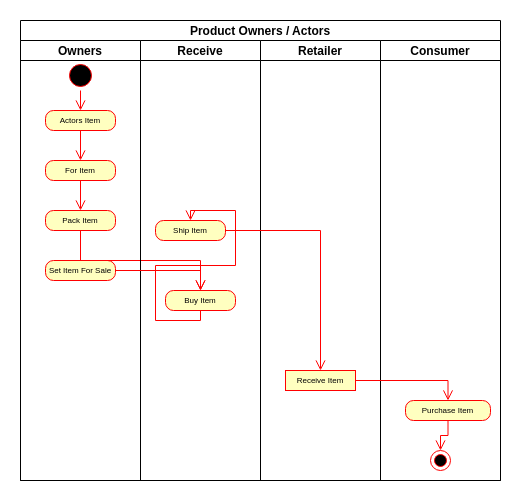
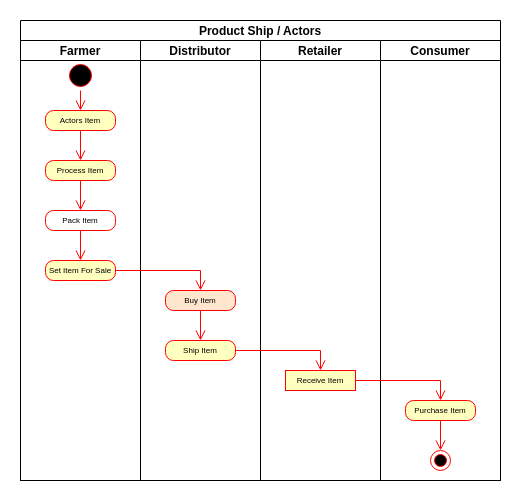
(260, 31) -> (260, 31)
(80, 51) -> (80, 51)
(200, 51) -> (200, 51)
(81, 171) -> (81, 171)
(81, 221) -> (81, 221)
(191, 231) -> (201, 351)
(158, 261) -> (81, 255)
(201, 301) -> (201, 301)
(448, 411) -> (441, 411)
